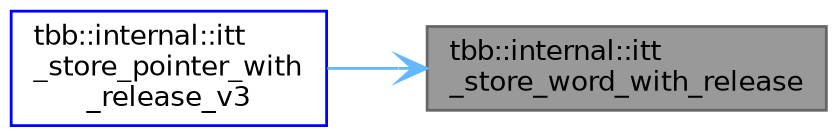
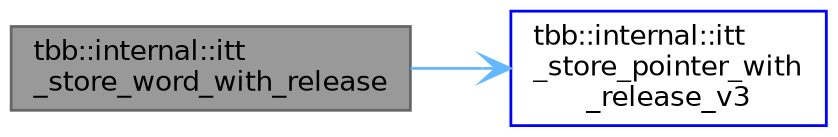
(363, 68) -> (446, 68)
